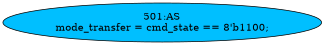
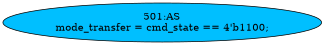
(162, 23) -> (162, 23)
